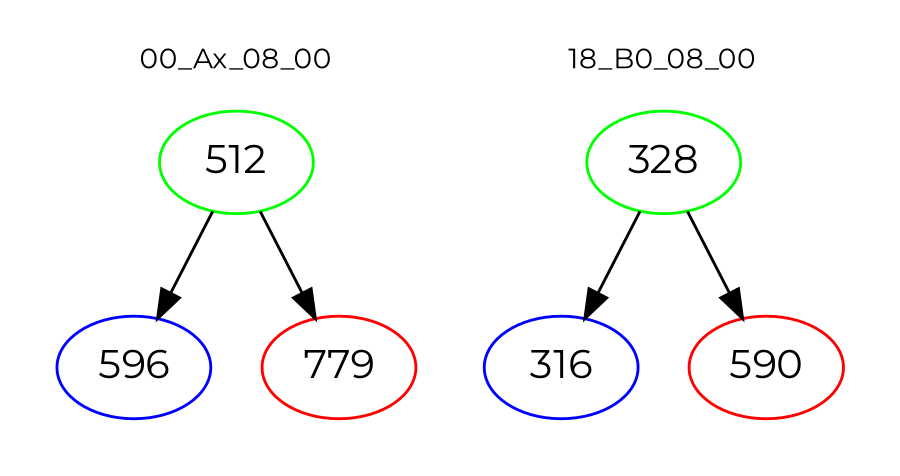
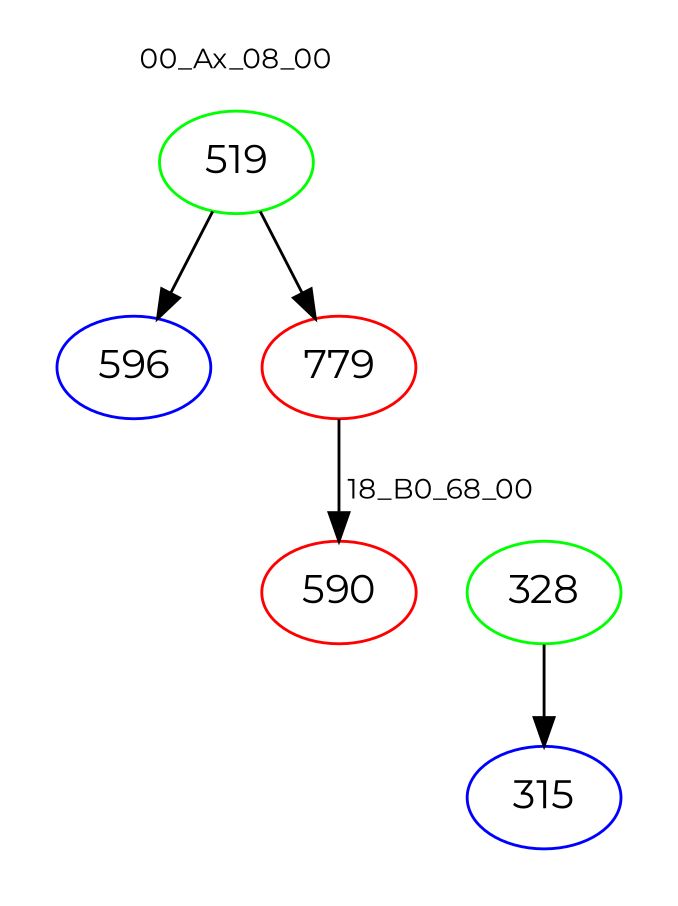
(664, 61) -> (442, 491)
(236, 162) -> (236, 162)
(708, 252) -> (339, 482)
(561, 367) -> (544, 798)
